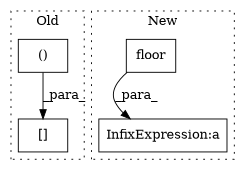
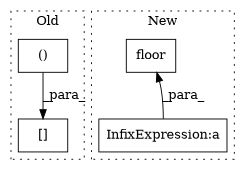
(114, 92) -> (163, 100)
